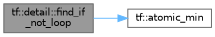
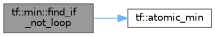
(49, 18) -> (49, 18)
